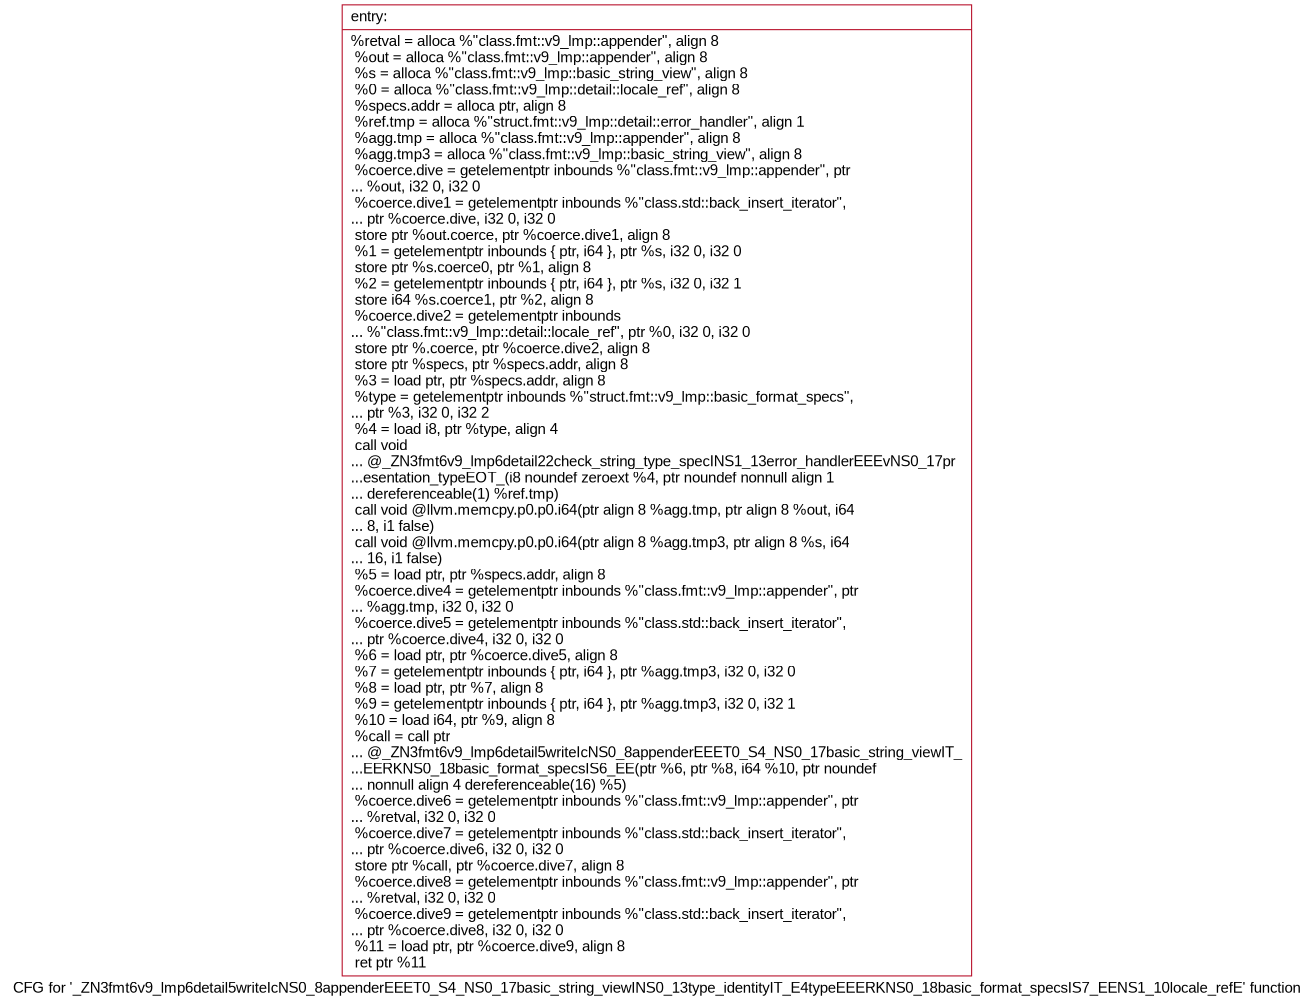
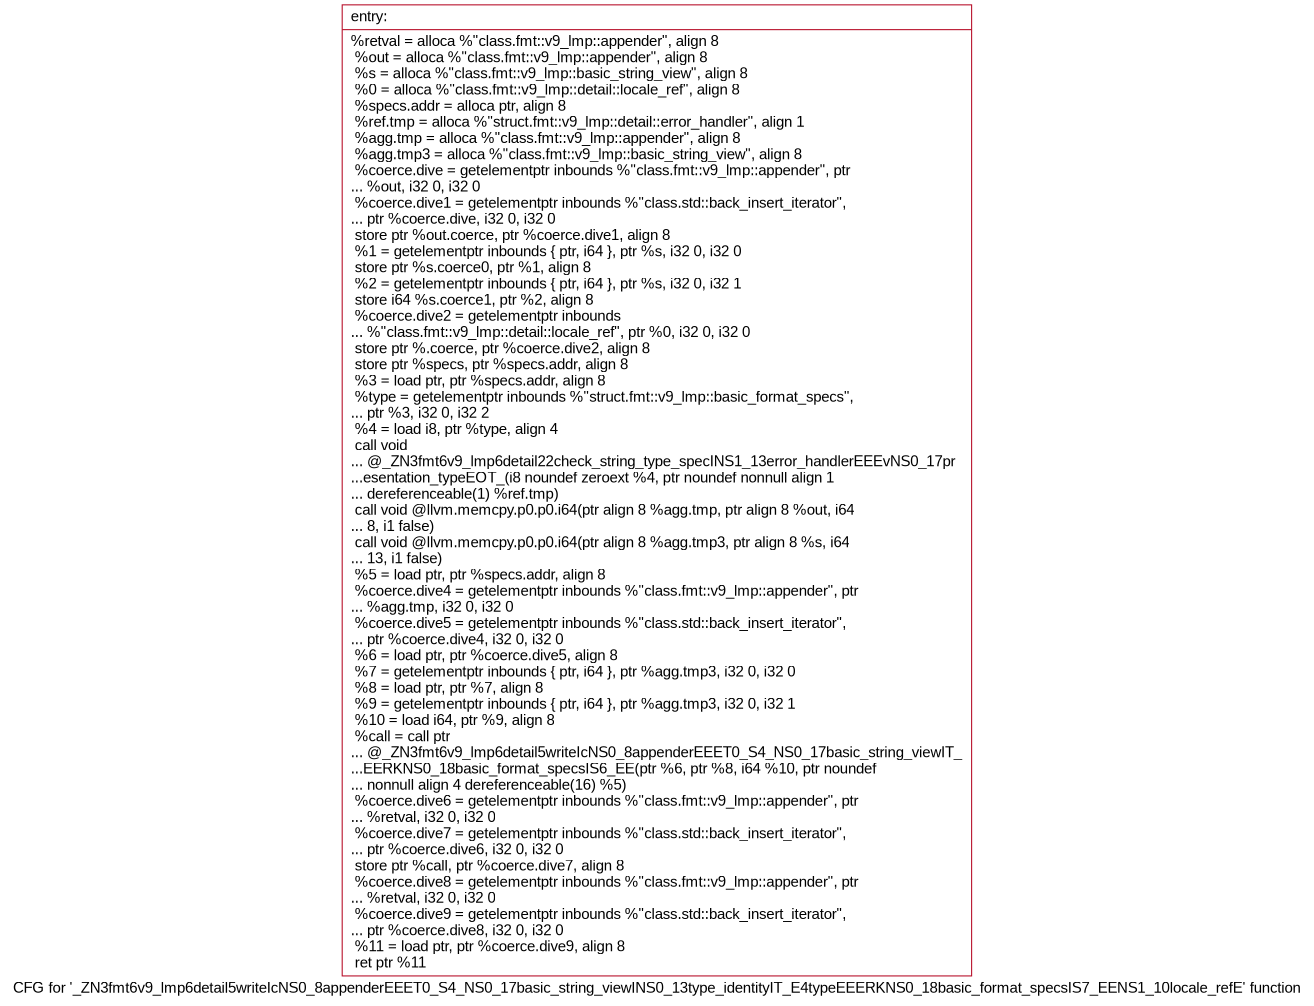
(397, 559) -> (397, 559)
